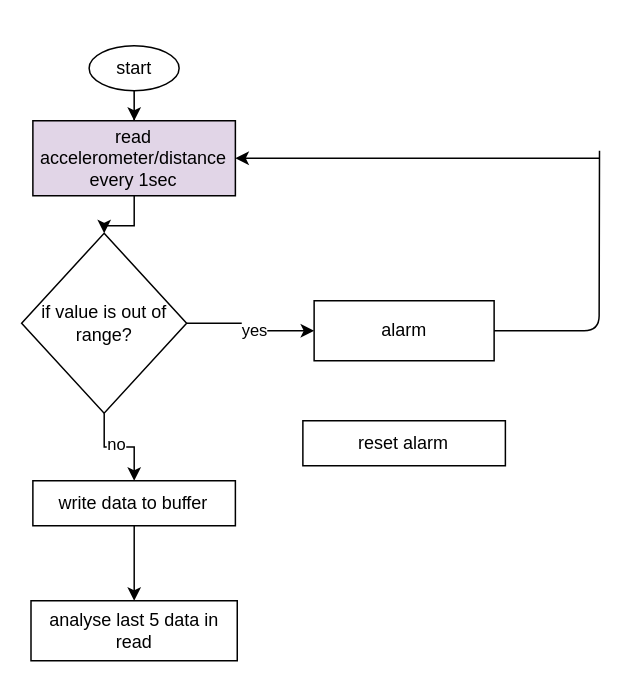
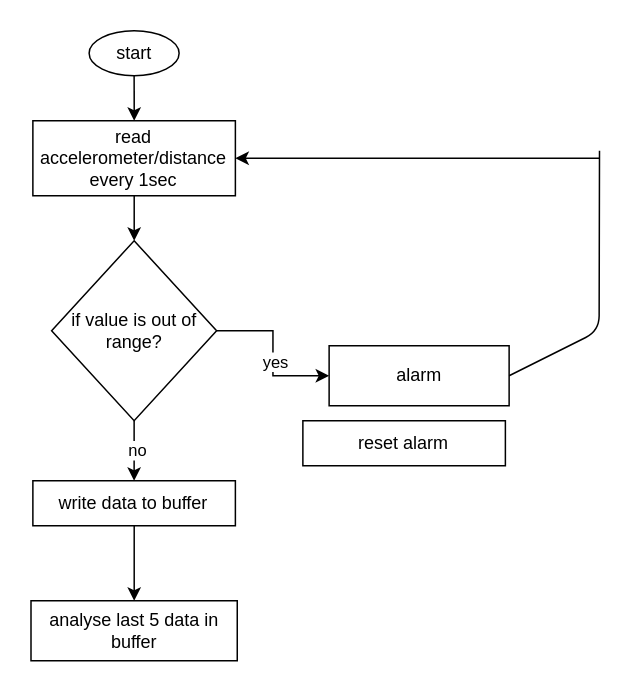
(134, 68) -> (134, 53)
(134, 158) -> (134, 158)
(104, 323) -> (134, 331)
(404, 331) -> (419, 376)
(134, 631) -> (134, 631)
